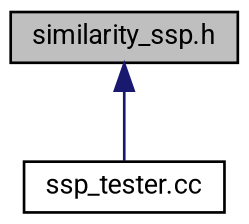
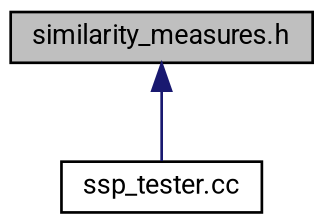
(124, 37) -> (162, 37)
